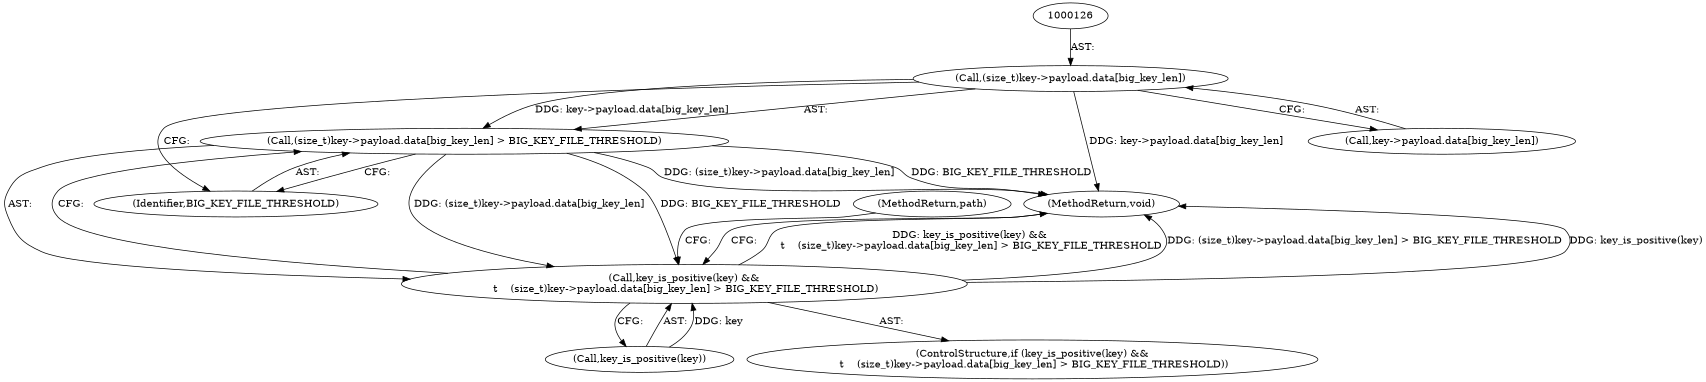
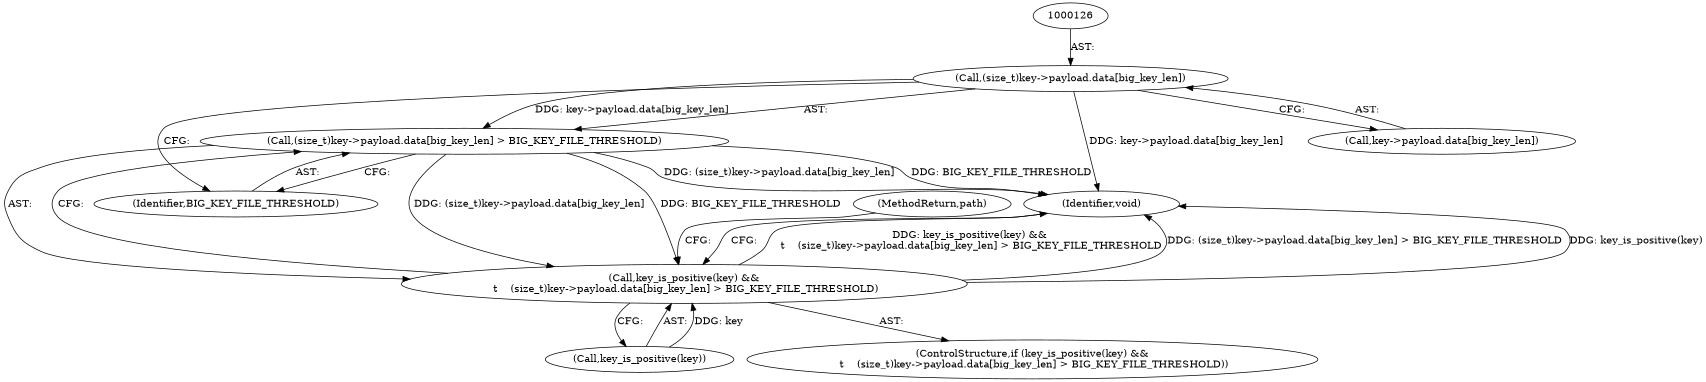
(1102, 204) -> (1102, 204)
